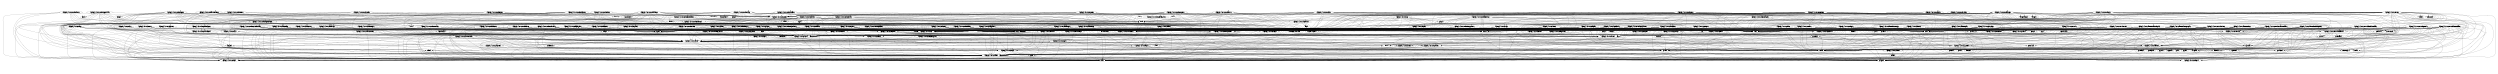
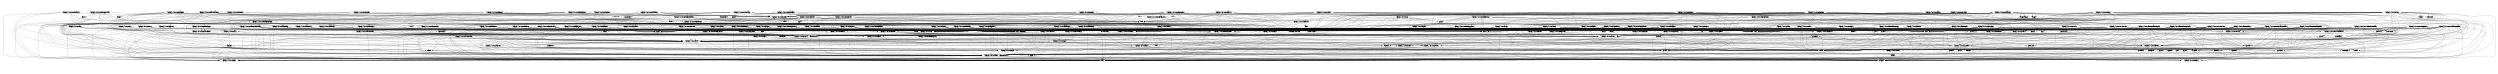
(713, 17) -> none
(1387, 46) -> (1387, 46)
